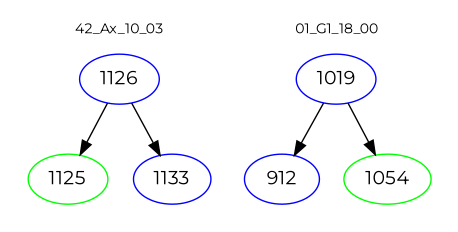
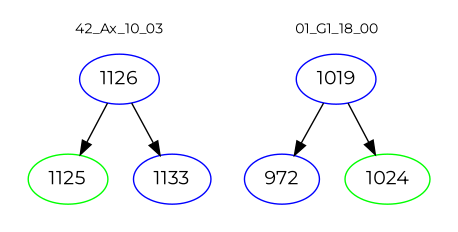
(282, 179) -> (282, 179)
(388, 179) -> (388, 179)
